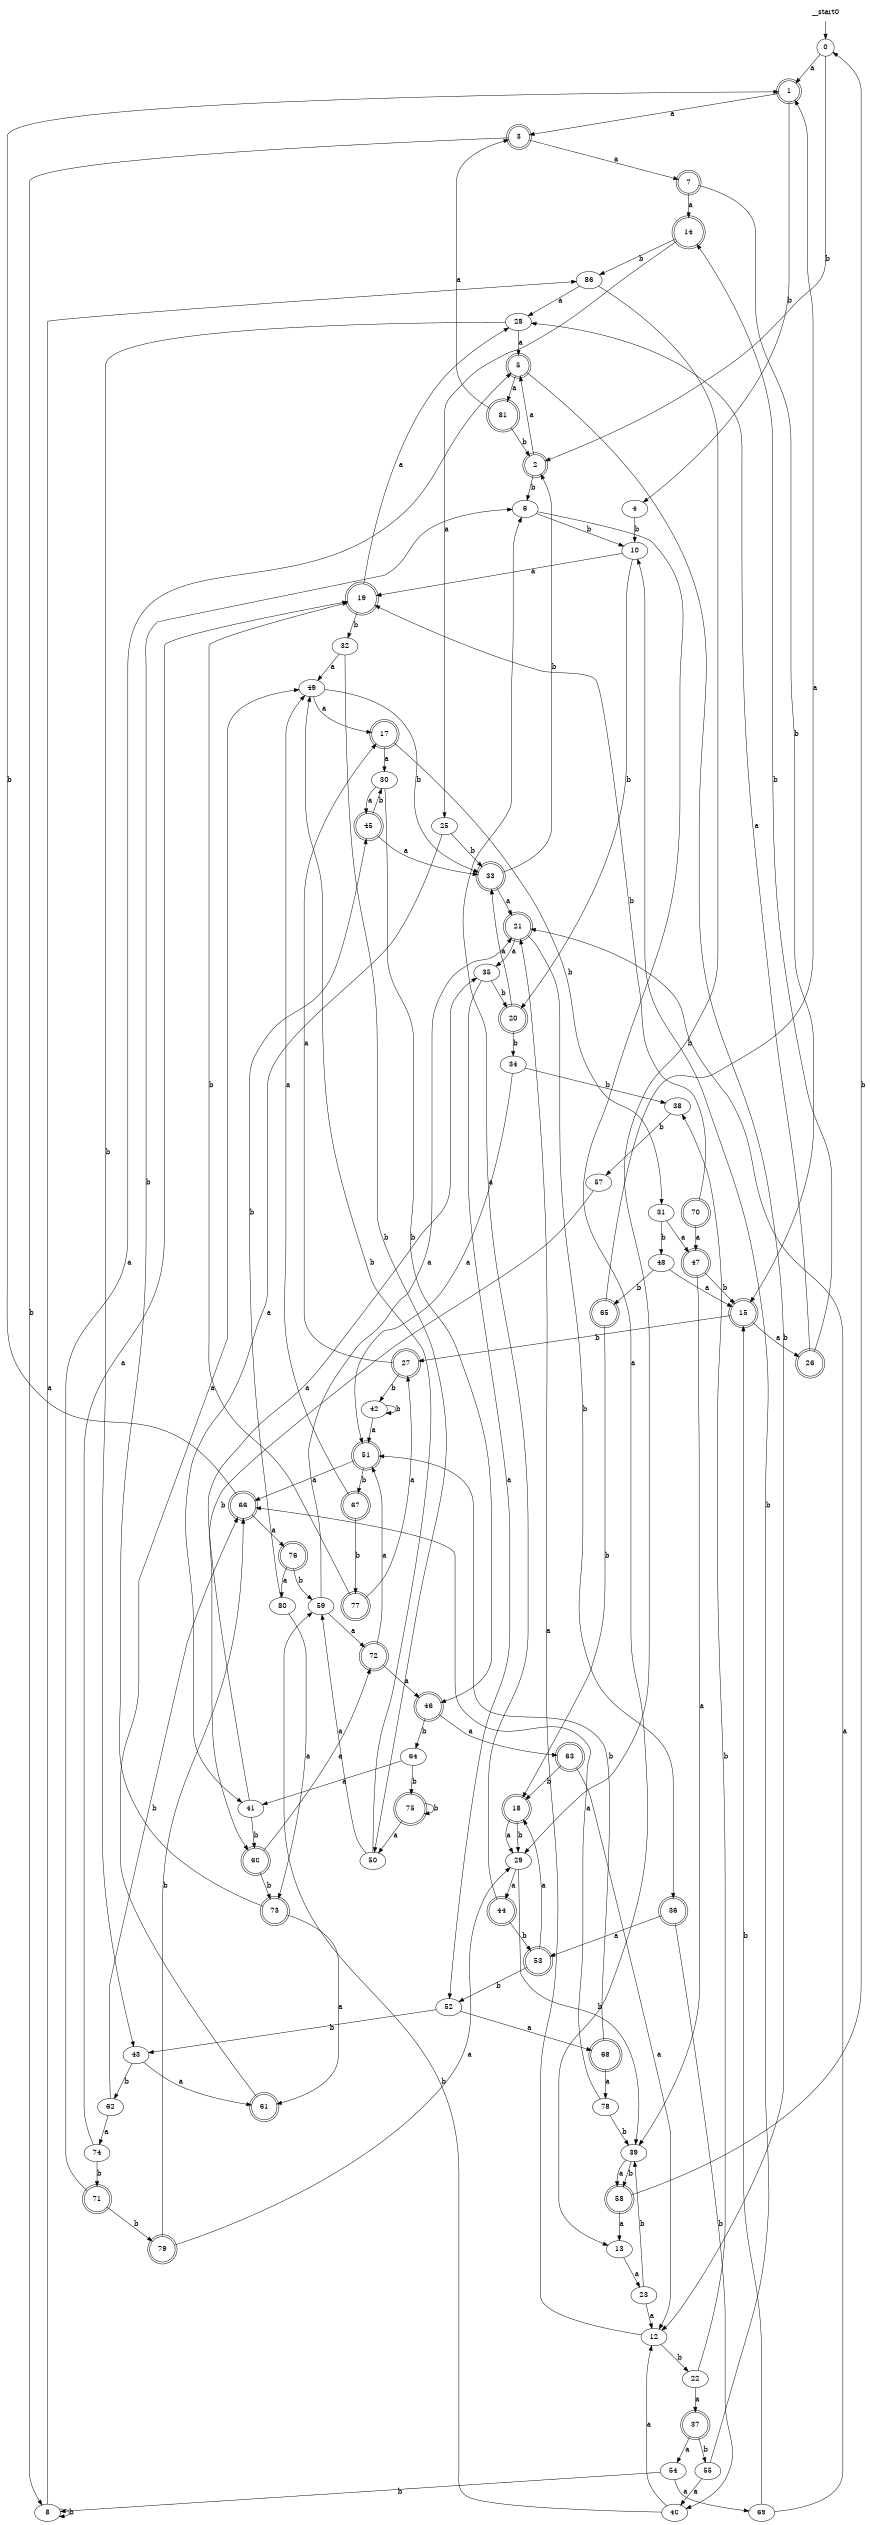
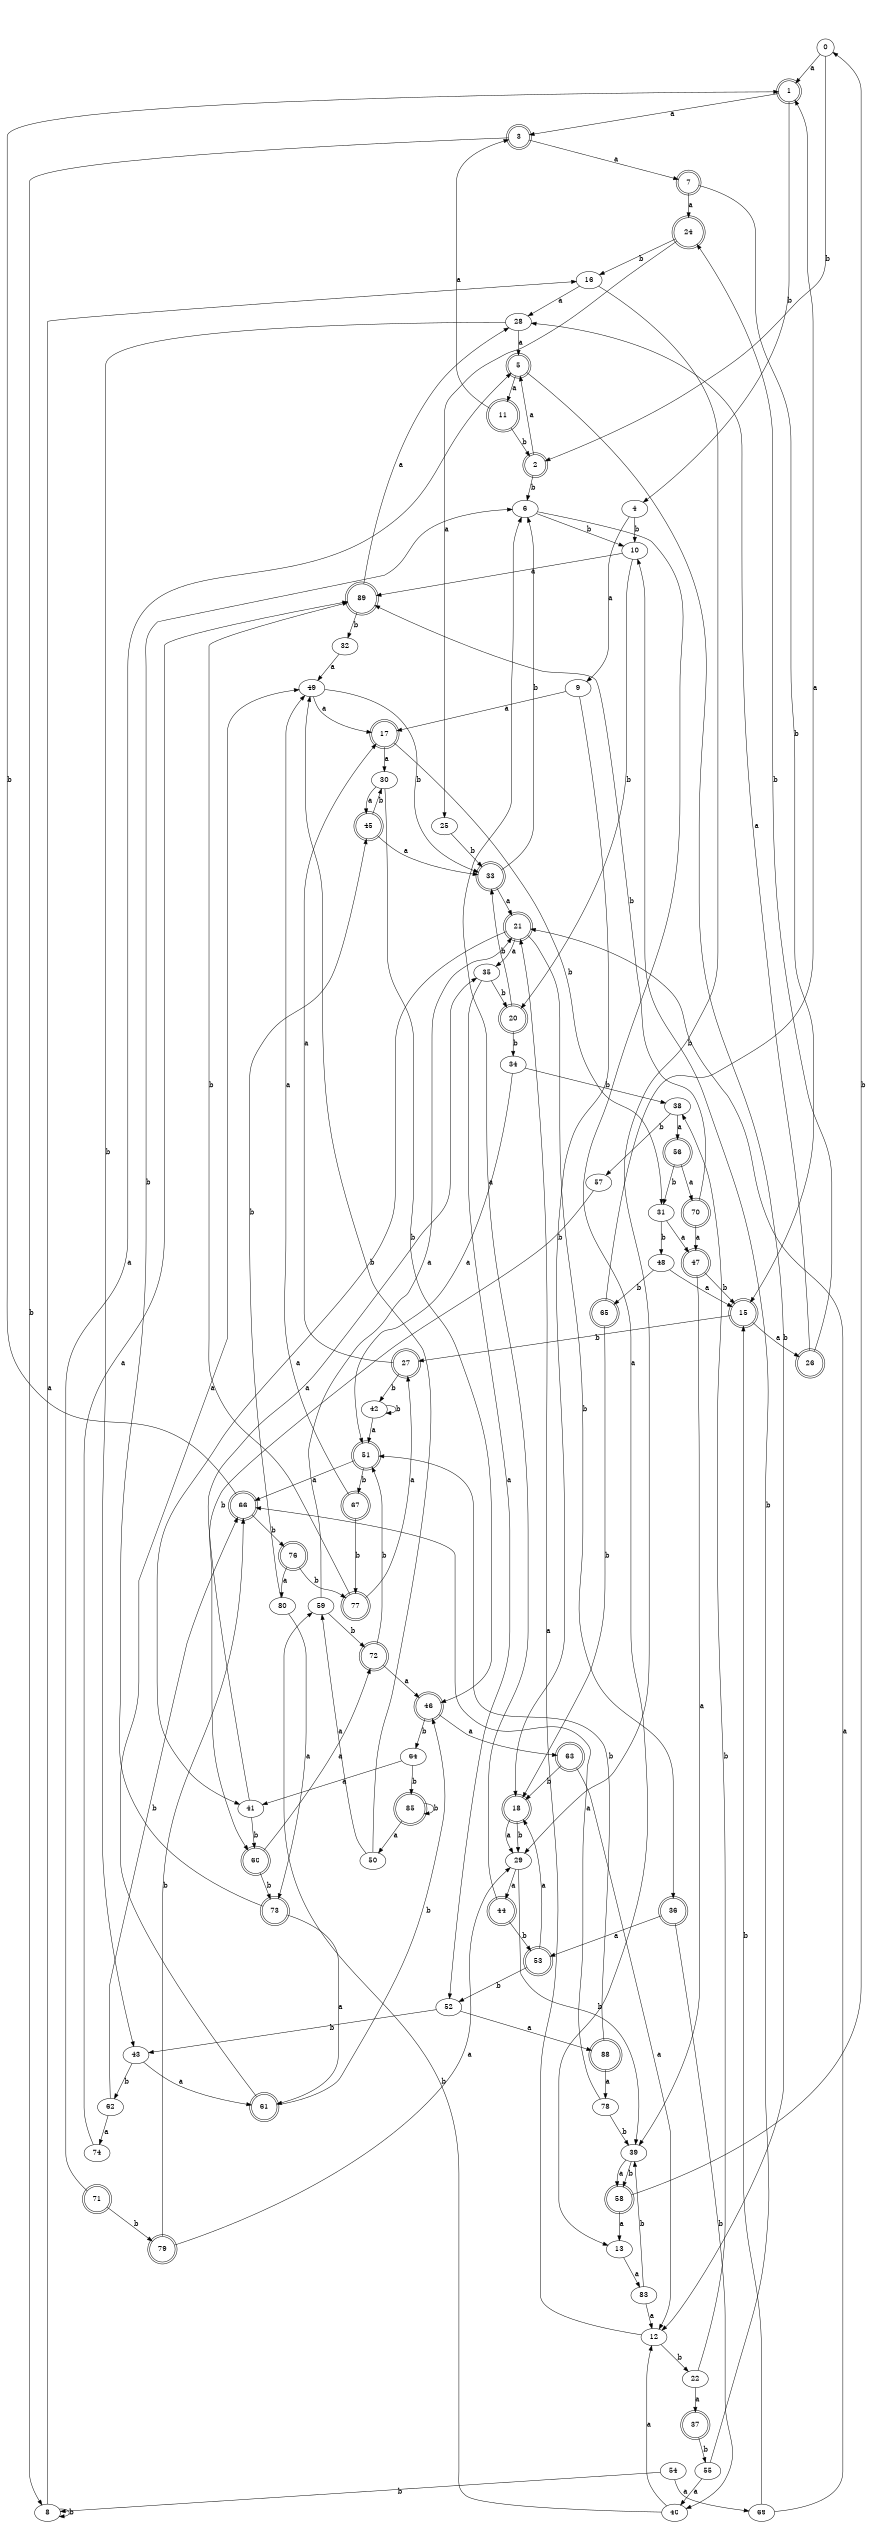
(826, 12) -> none
(689, 232) -> (689, 232)
(589, 280) -> (589, 280)
(503, 415) -> (503, 415)
(362, 599) -> (362, 599)
(552, 687) -> (533, 702)
none -> (578, 688)
(503, 952) -> (503, 952)
none -> (678, 1152)
(390, 1258) -> none
(266, 1304) -> (305, 1340)
(274, 1531) -> (274, 1531)
(384, 1556) -> (384, 1556)
(298, 1584) -> (317, 1586)
(353, 1631) -> (353, 1631)
(410, 1809) -> (410, 1809)
none -> (412, 1942)
(605, 2055) -> (605, 2055)
(97, 2172) -> none
(644, 2295) -> (644, 2295)
(684, 2448) -> none
